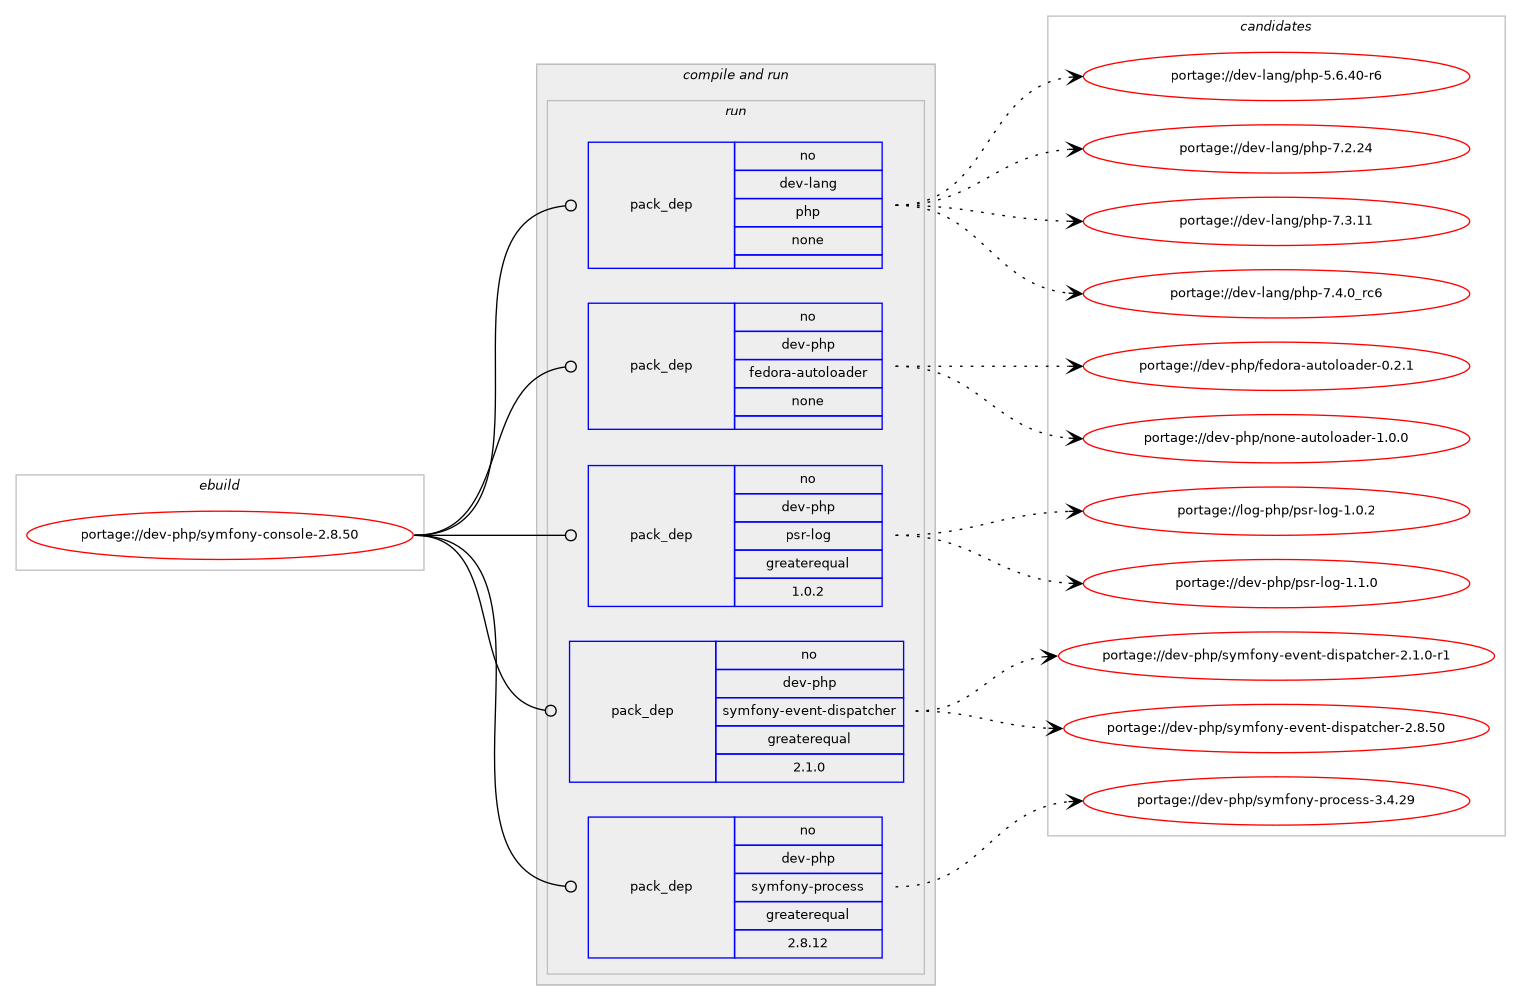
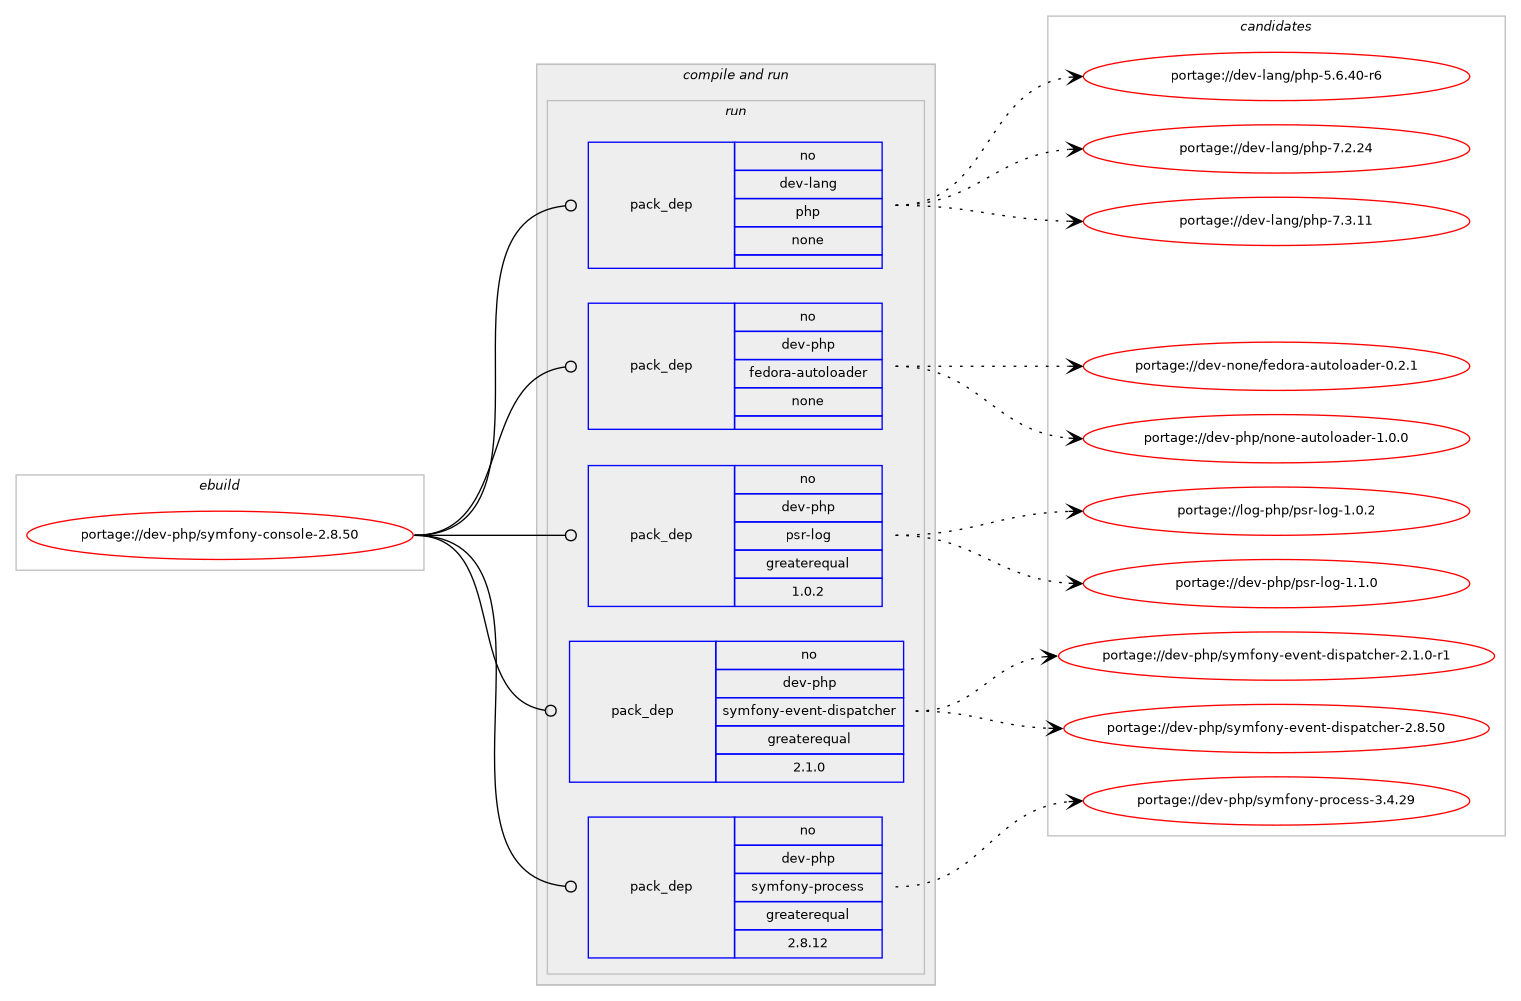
(1277, 294) -> none
(1277, 366) -> (1277, 366)
